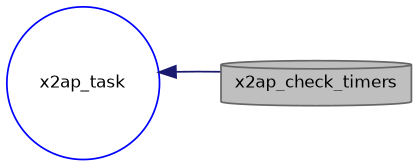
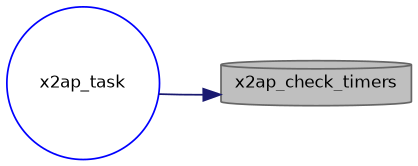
(198, 72) -> (181, 95)
